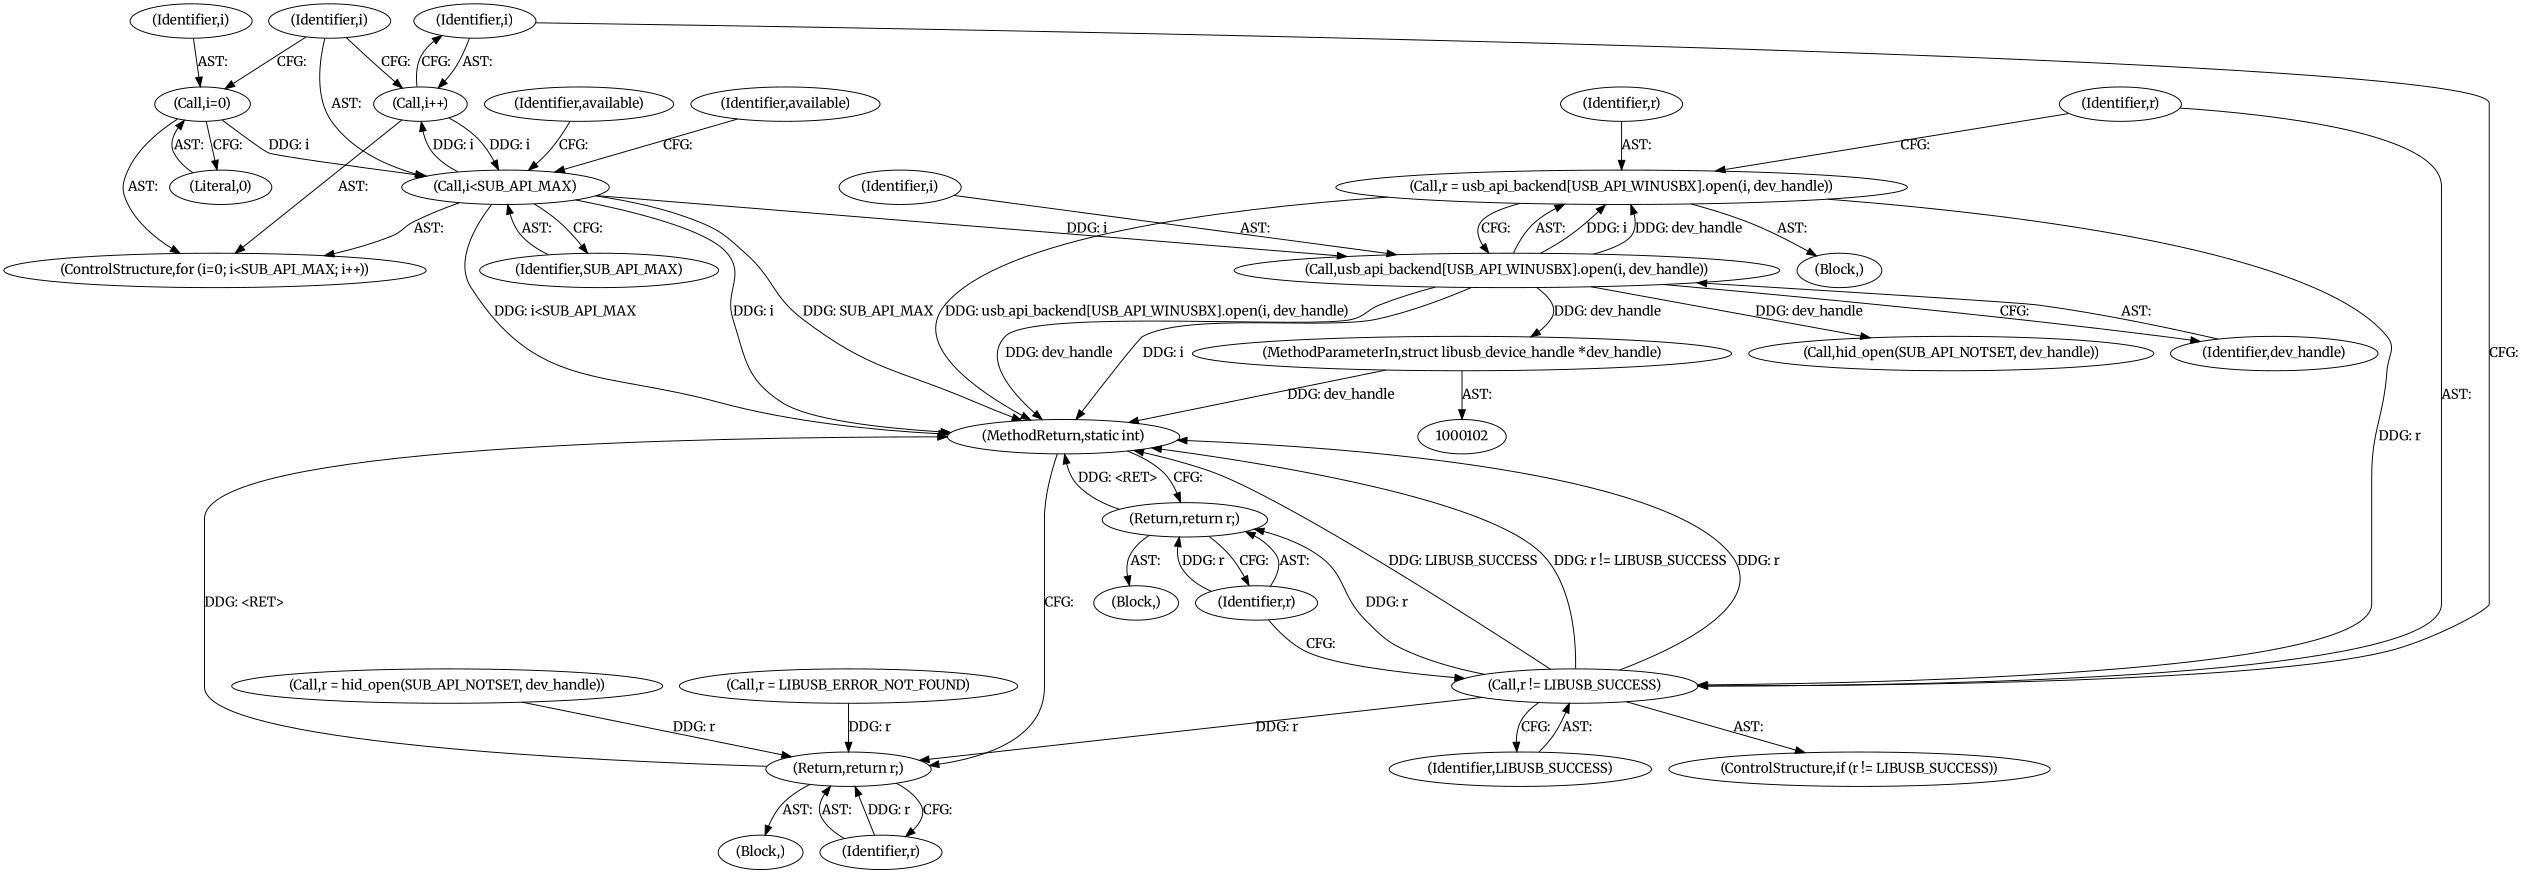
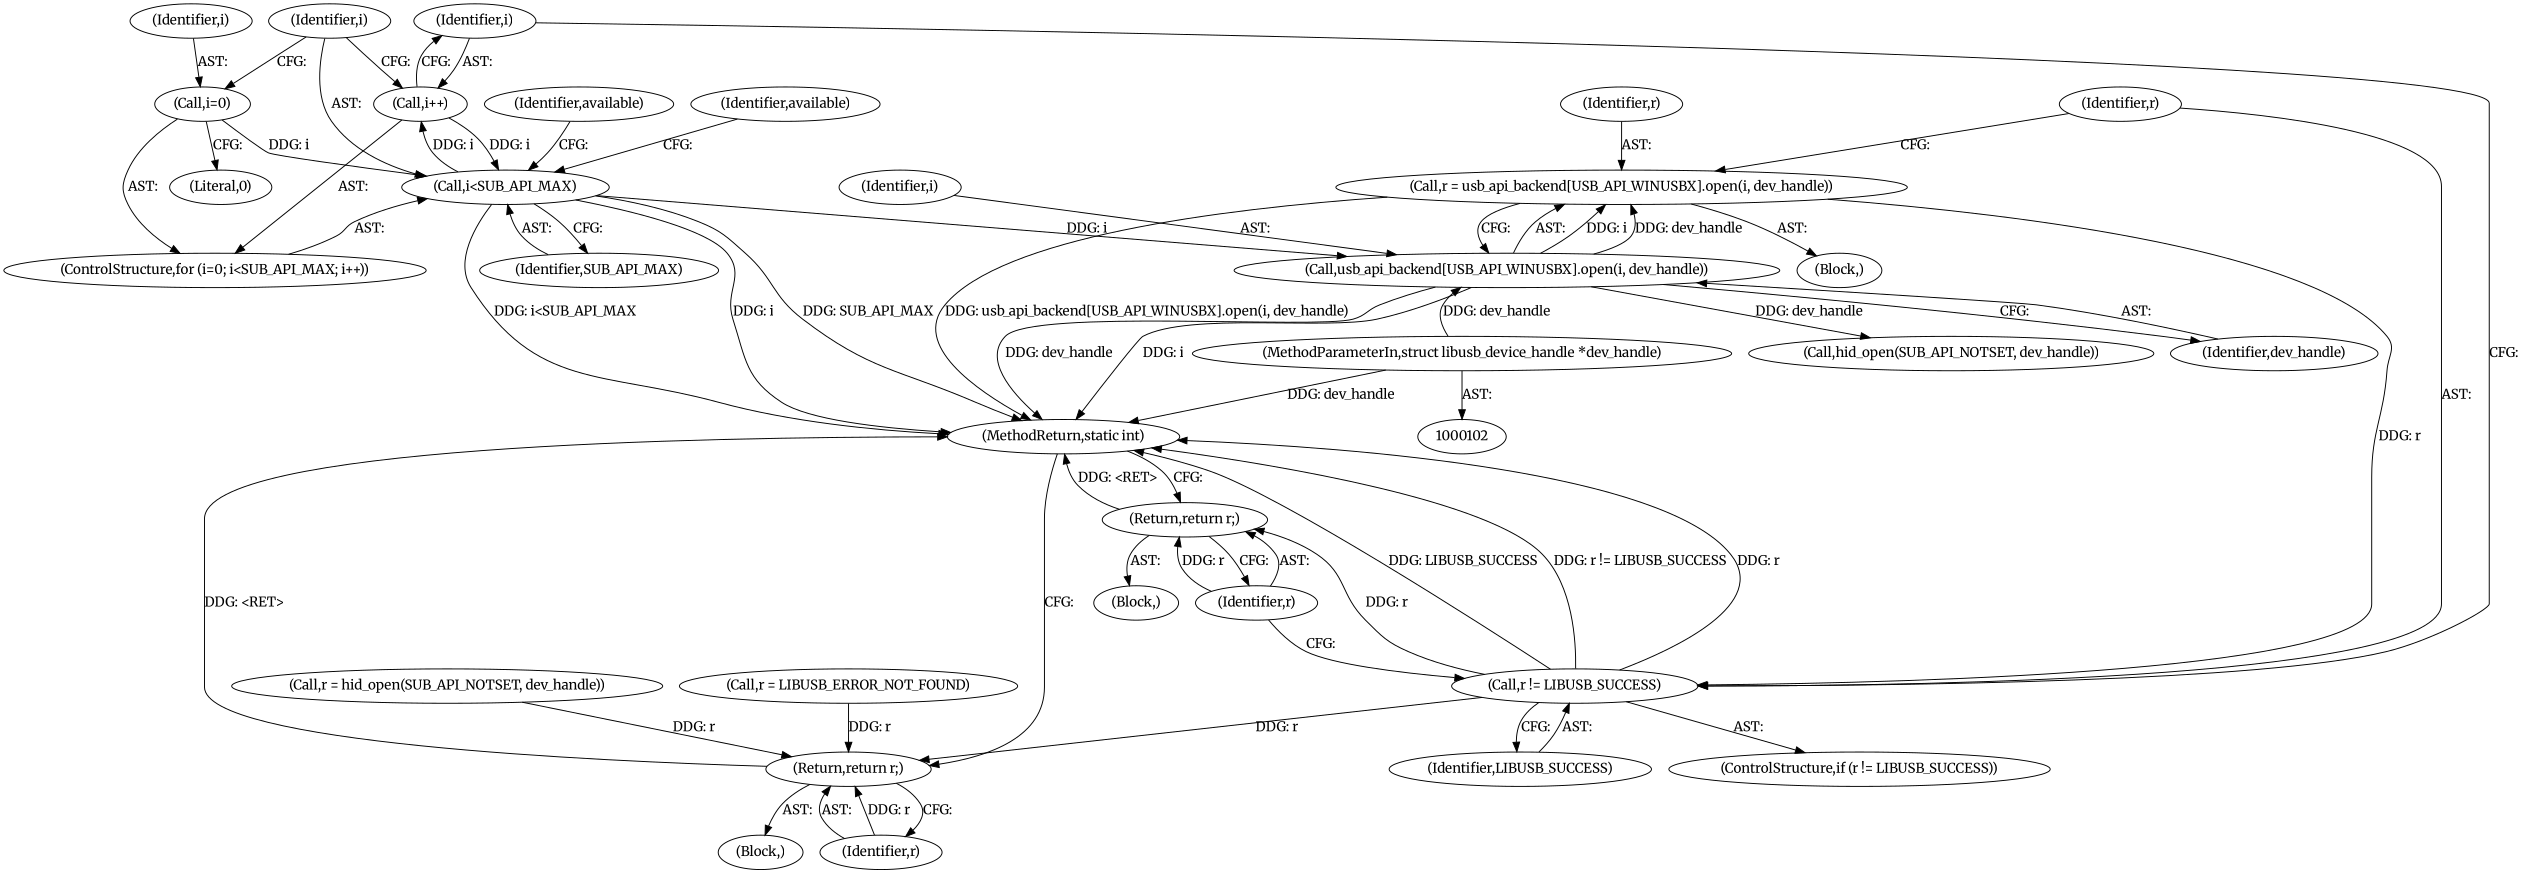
(174, 153) -> none
(398, 233) -> (351, 224)
(1553, 309) -> (1440, 313)
